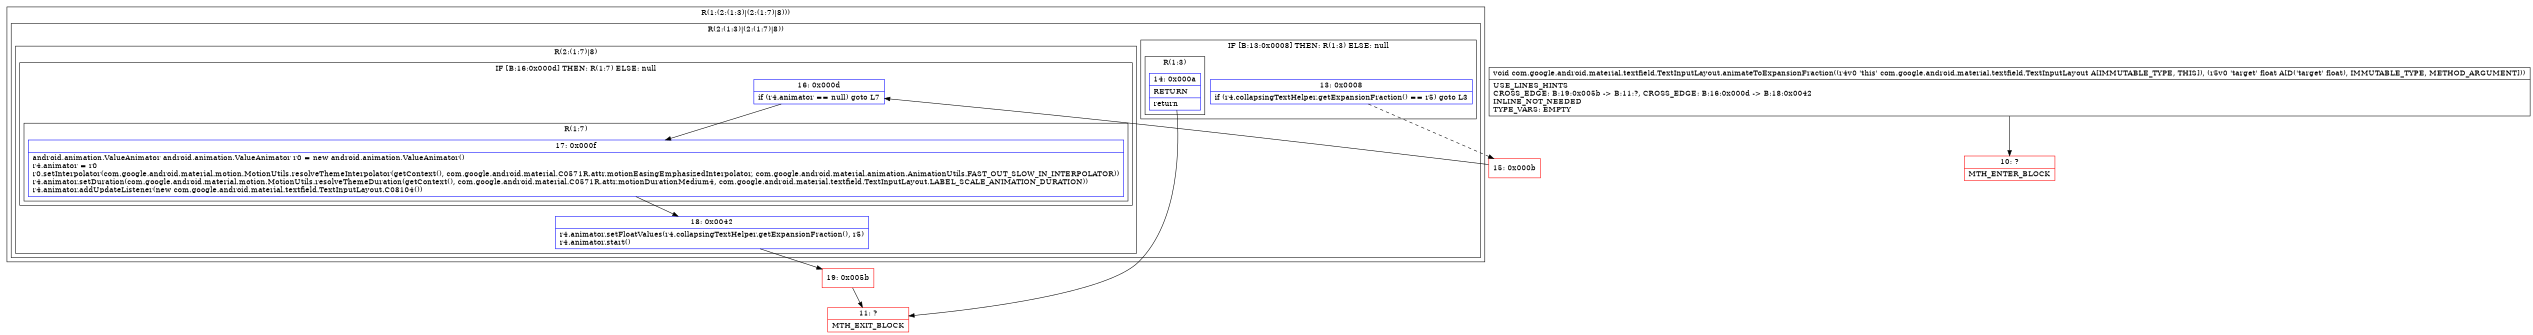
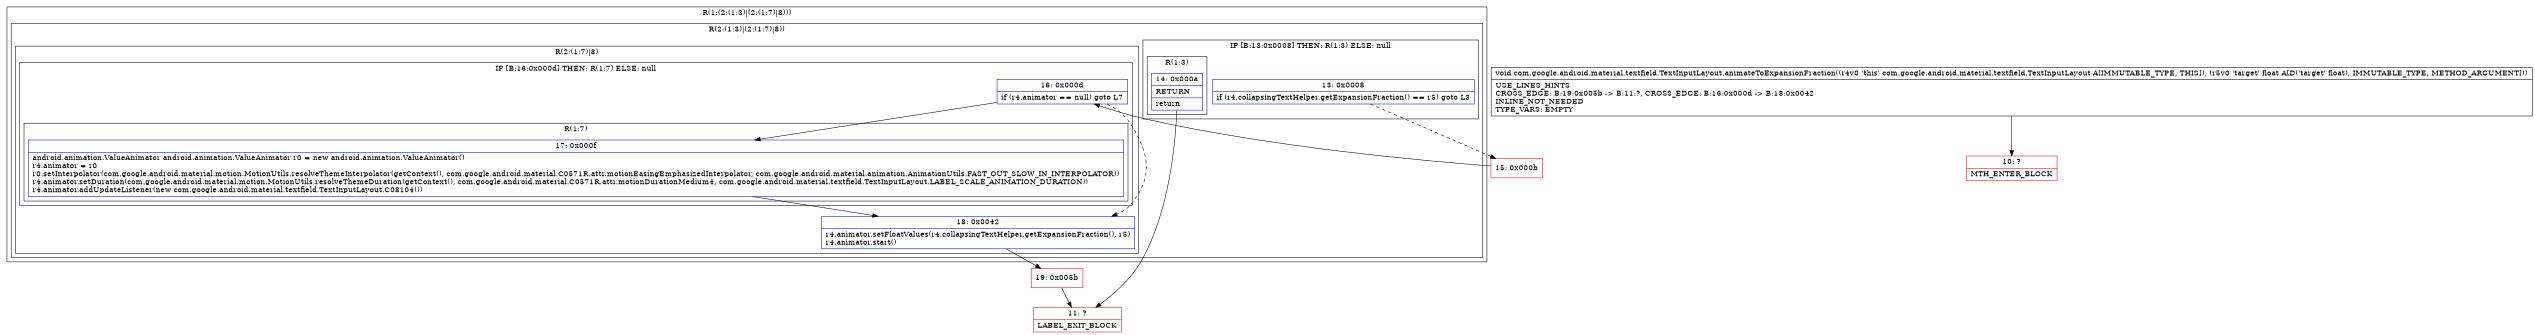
none -> (1145, 158)
(868, 326) -> (1077, 326)
